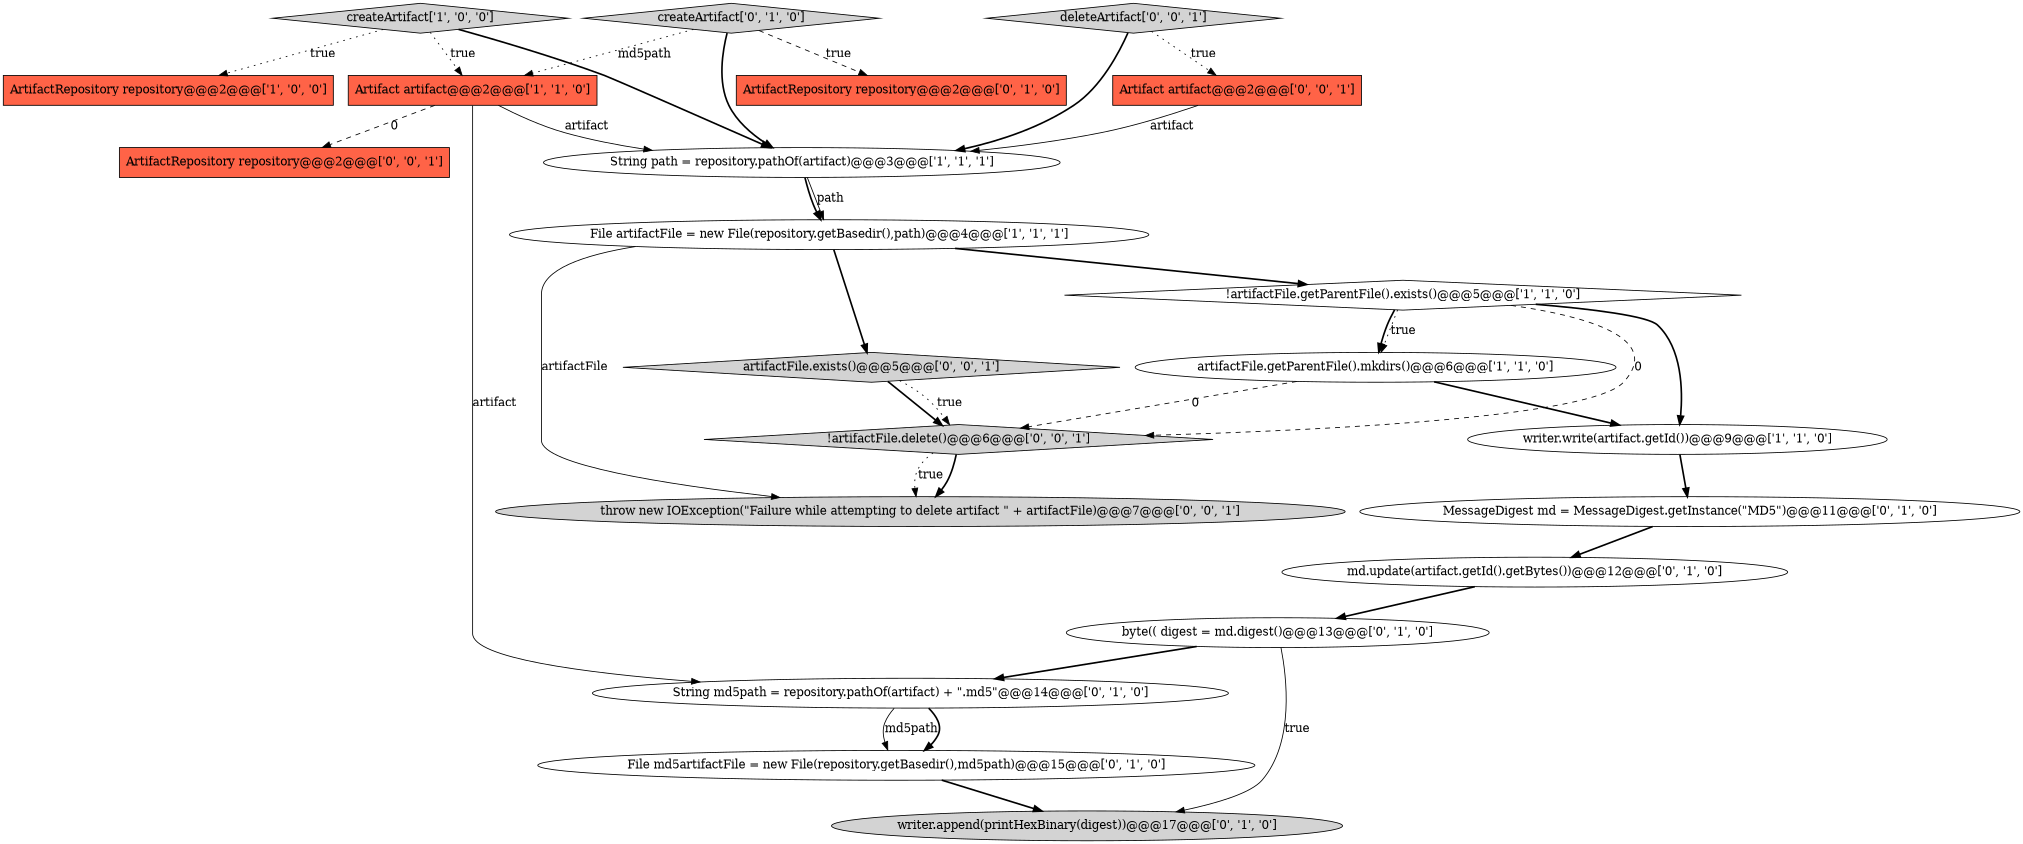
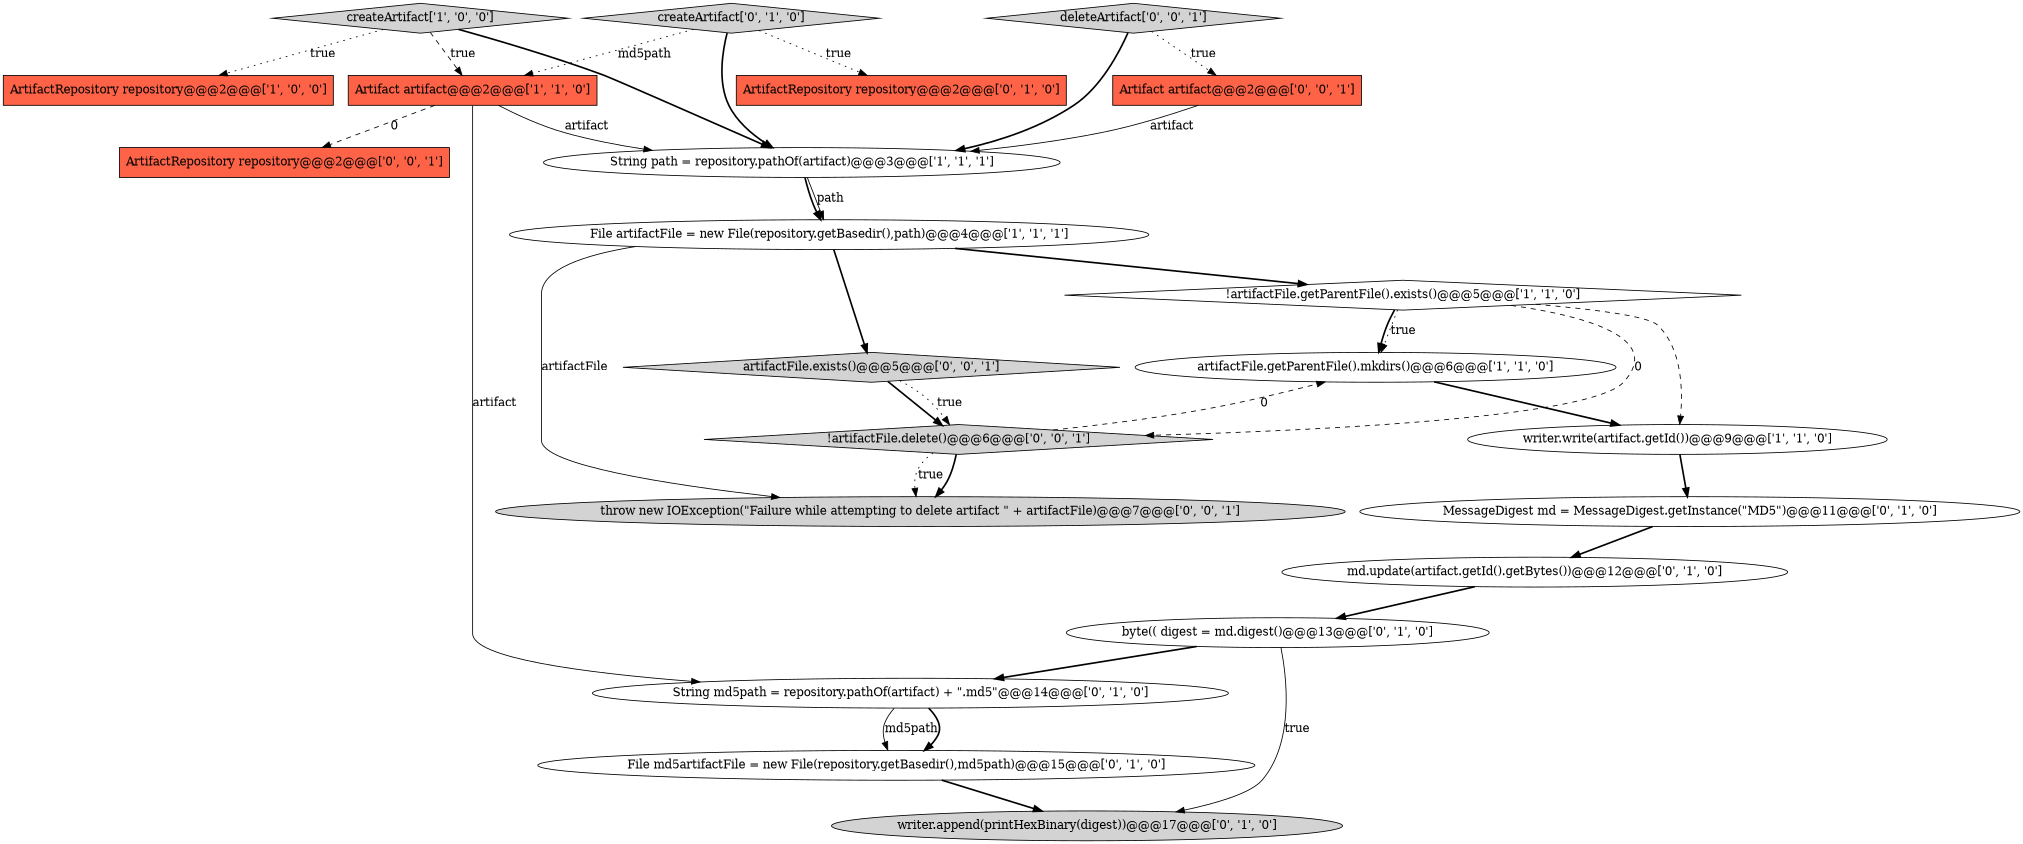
(444, 50) -> (444, 50)
(809, 51) -> (809, 51)
(1645, 319) -> (1645, 319)
(1163, 404) -> (1186, 413)
